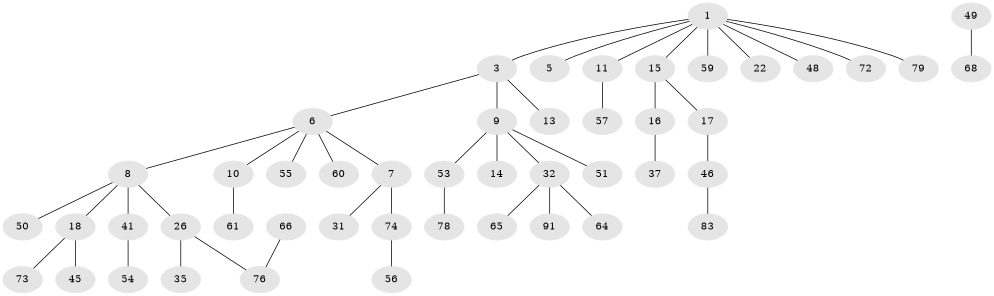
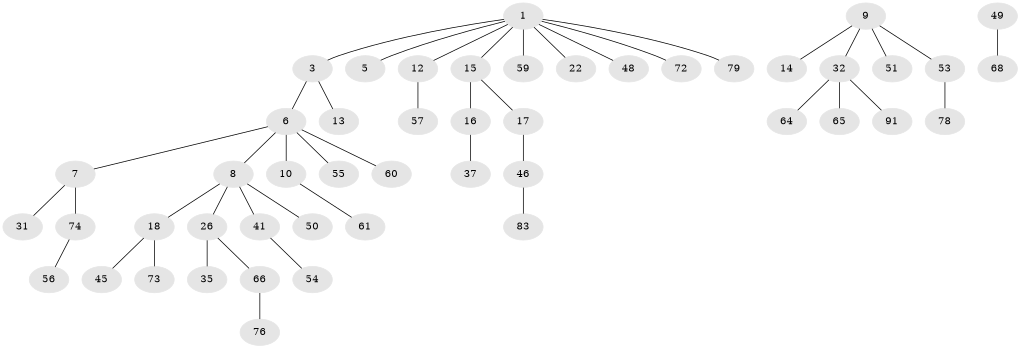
(602, 69) -> (418, 69)
(497, 95) -> none
(220, 253) -> (233, 253)
